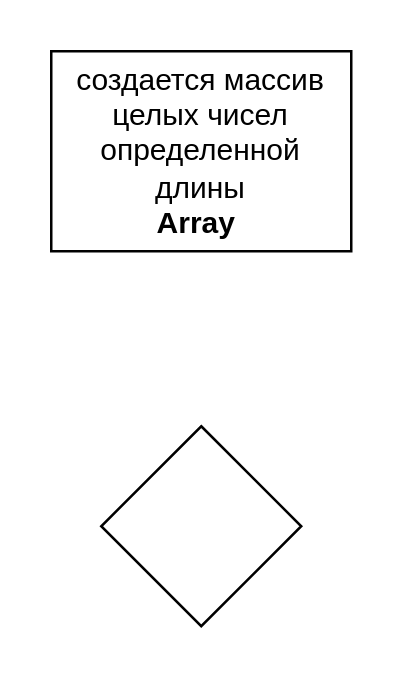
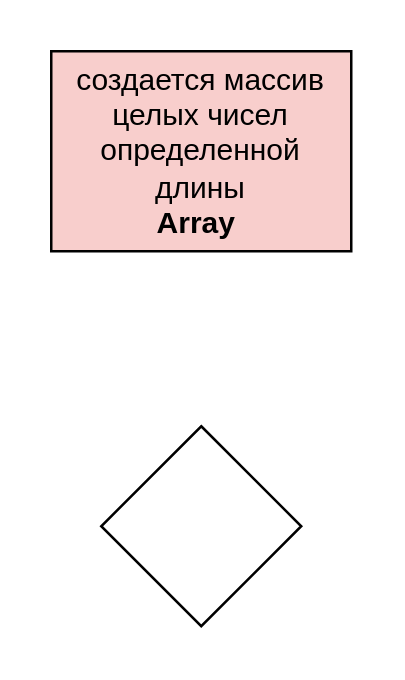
(201, 151) -> (201, 151)
